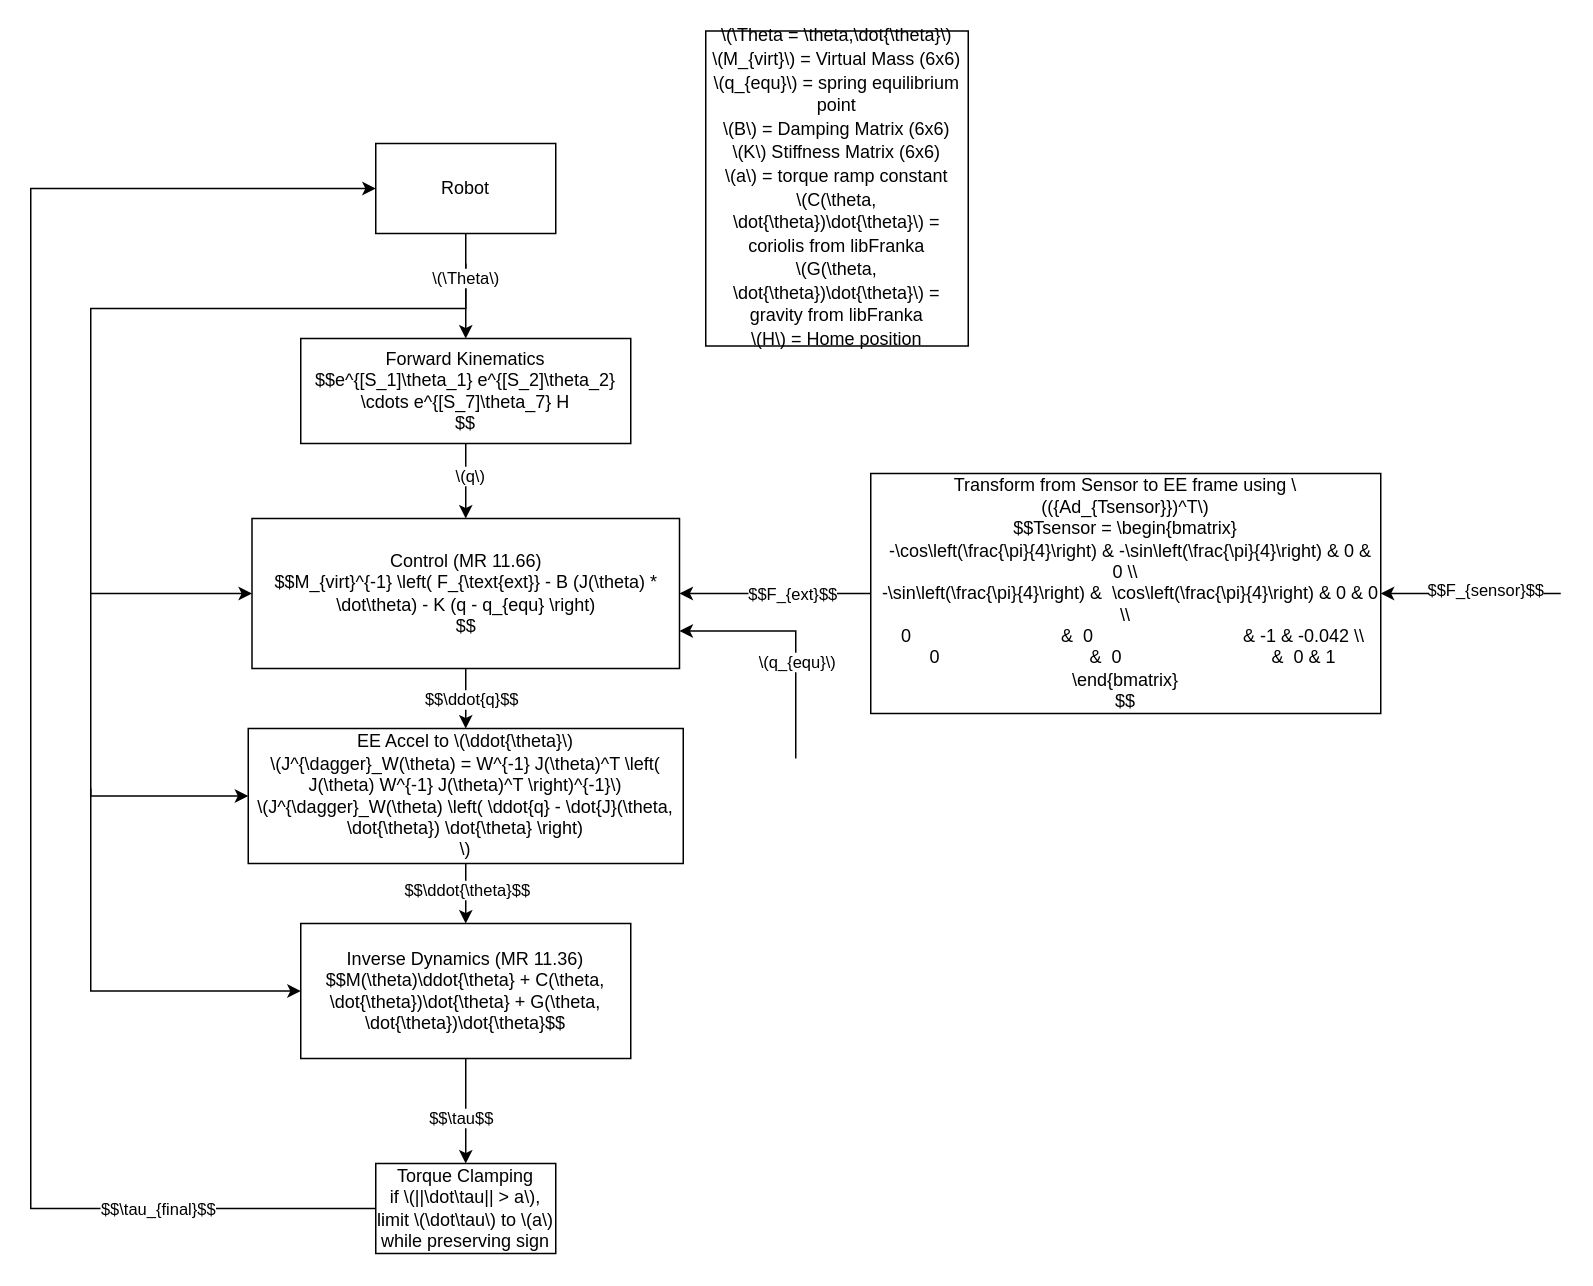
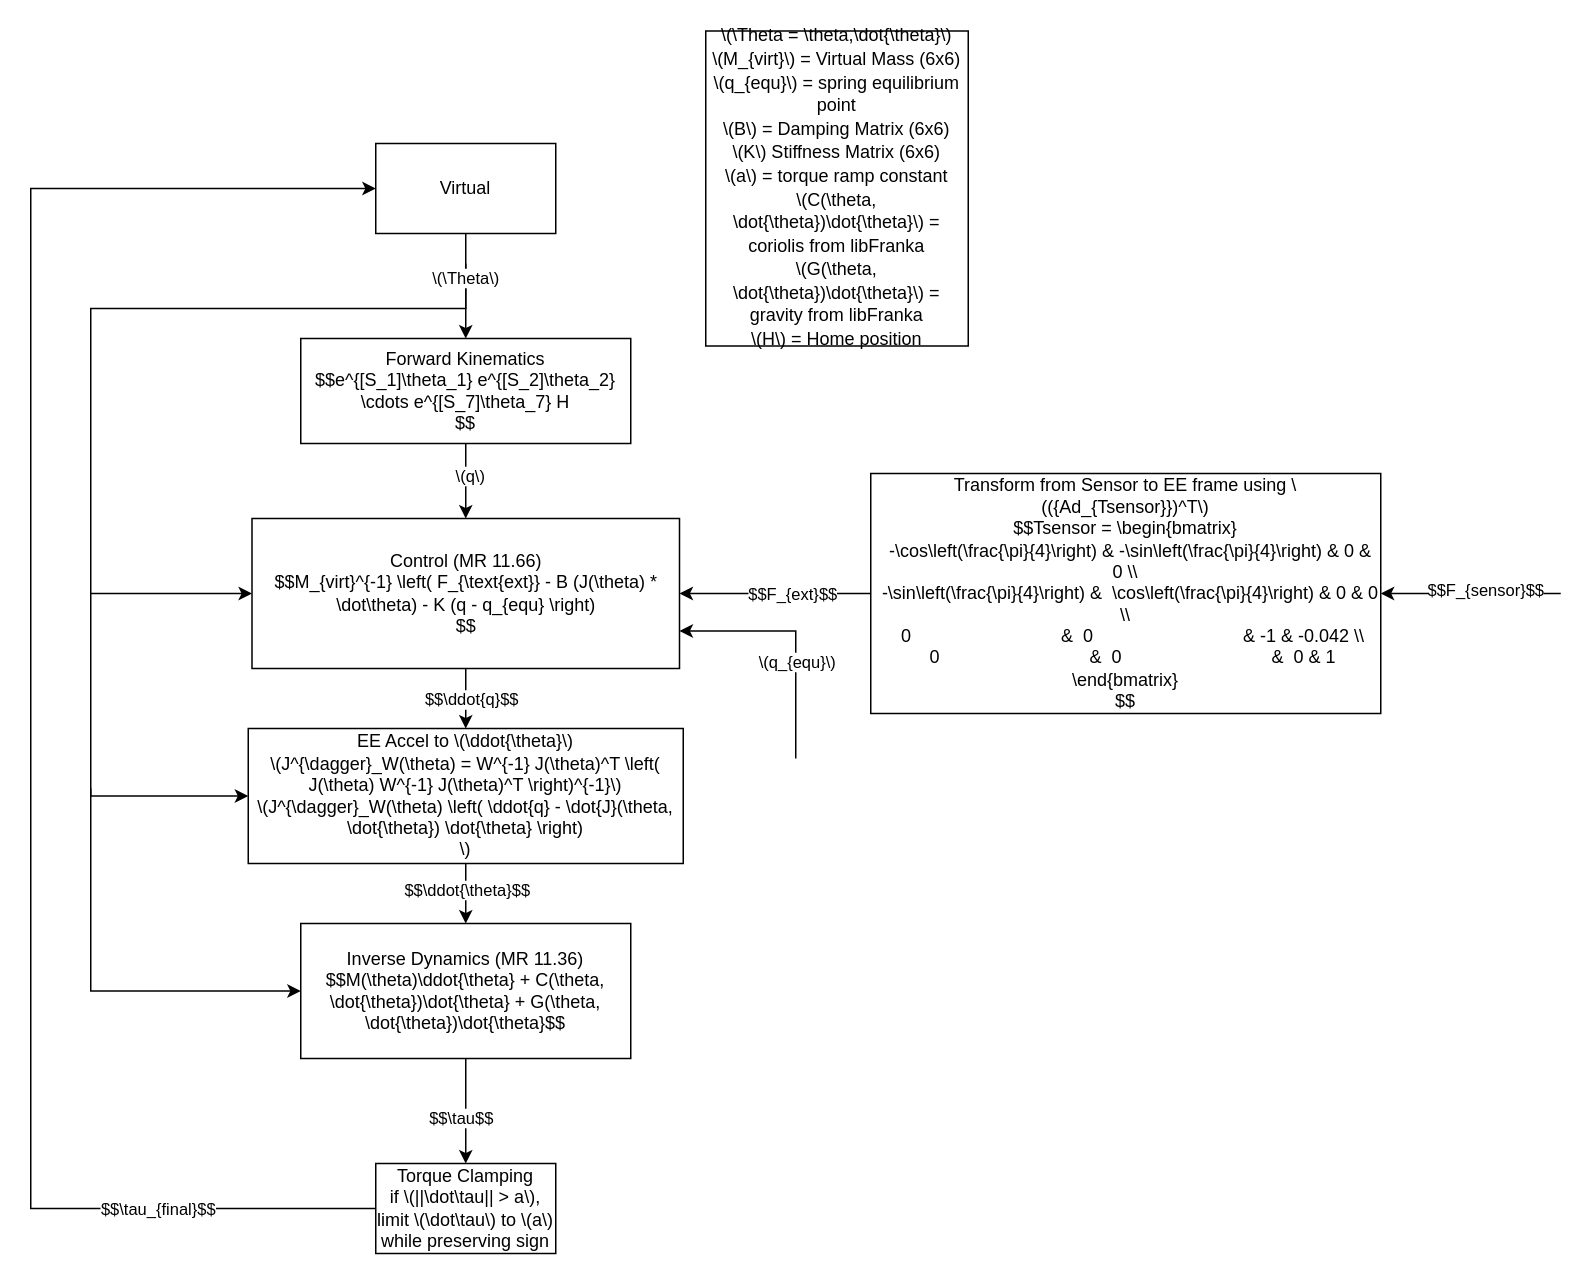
(466, 188) -> (466, 188)
